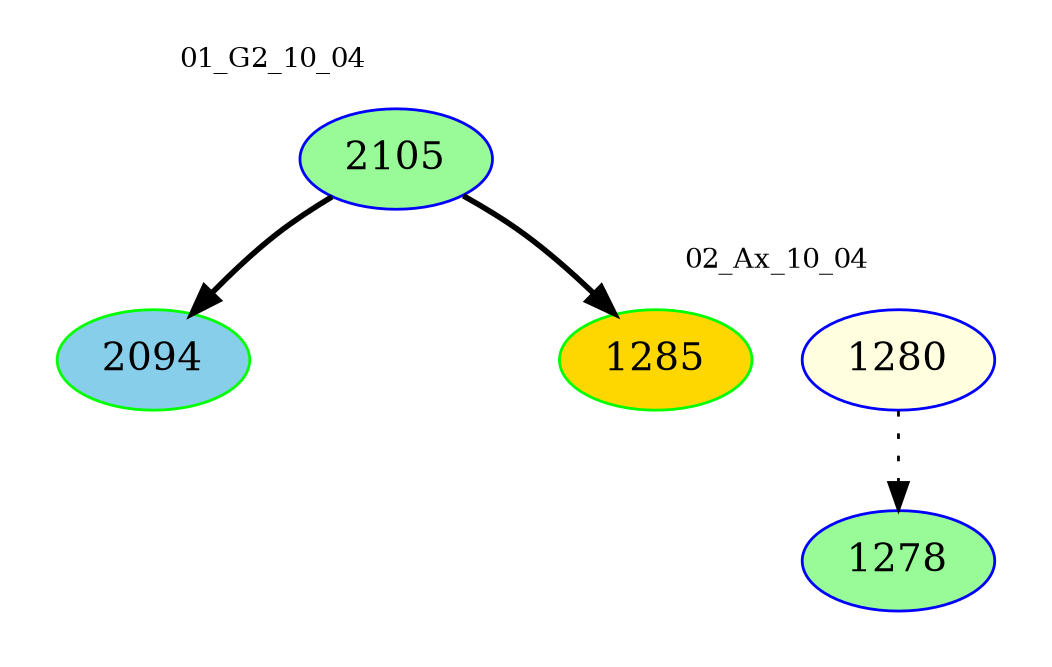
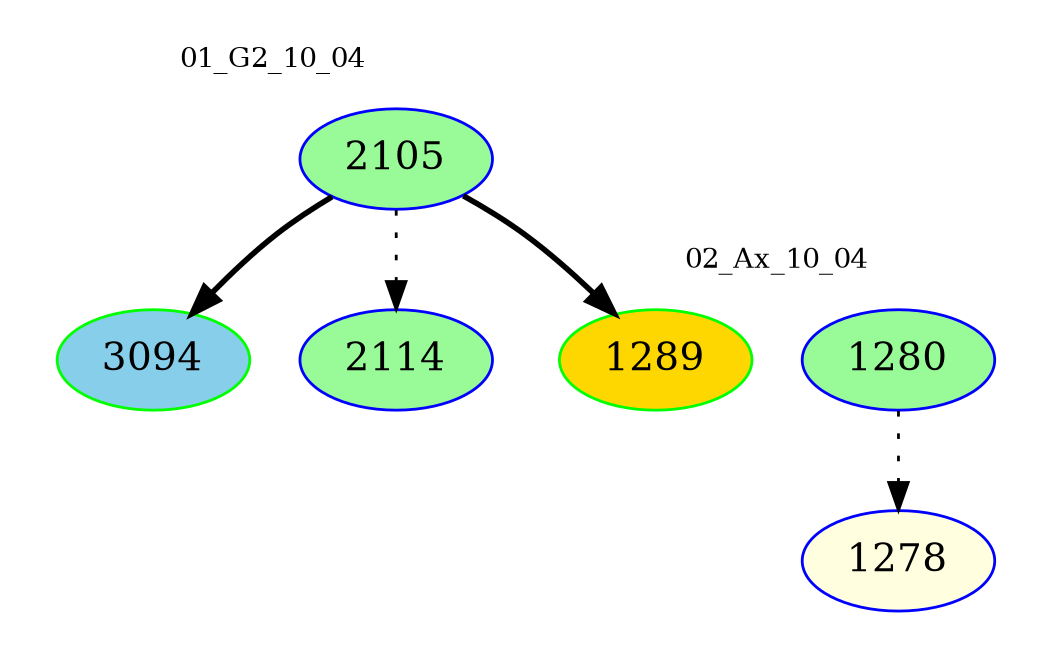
(153, 360) -> (153, 360)
none -> (396, 360)
(656, 360) -> (656, 360)
(898, 360) -> (898, 360)
(898, 561) -> (898, 561)
